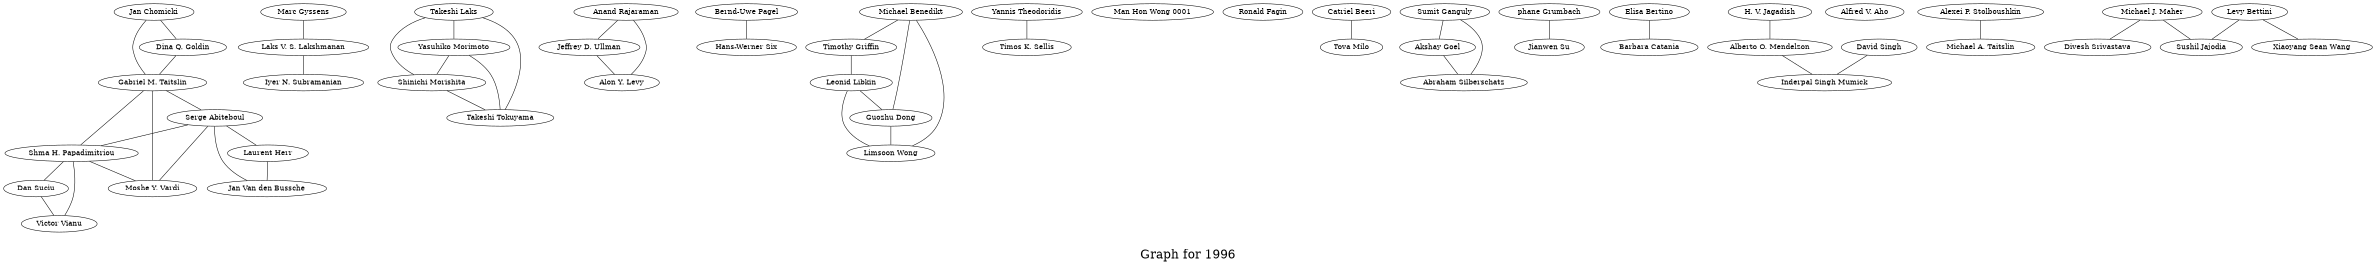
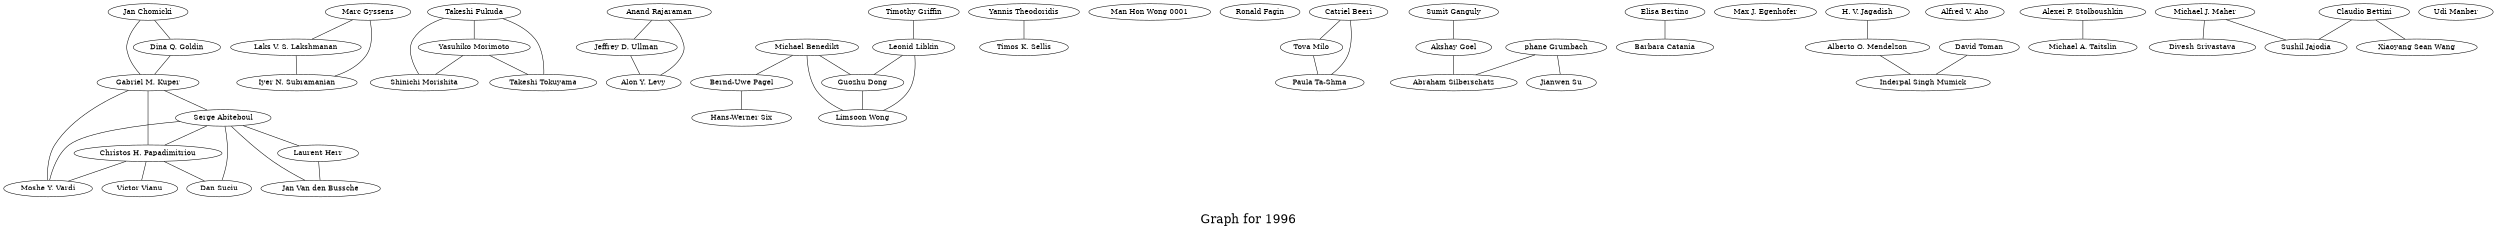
(454, 12) -> (474, 12)
none -> (1765, 12)
(2250, 12) -> (2364, 12)
none -> (2456, 12)
(881, 30) -> (774, 65)
(1482, 44) -> (1505, 65)
(1879, 47) -> (1979, 47)
none -> (365, 56)
(152, 83) -> (148, 83)
none -> (1320, 83)
(466, 100) -> none
(72, 153) -> (148, 153)
(48, 206) -> (227, 153)
